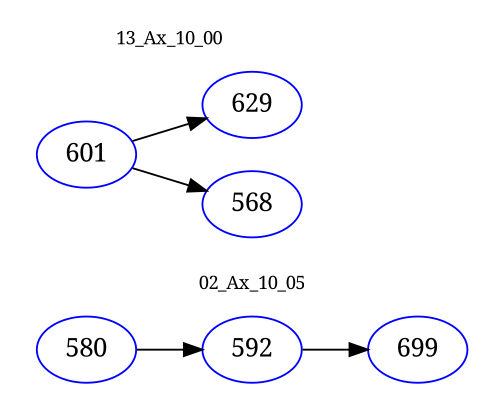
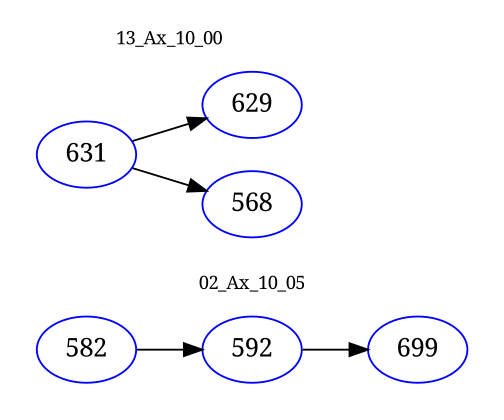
(86, 155) -> (86, 155)
(86, 350) -> (86, 350)
